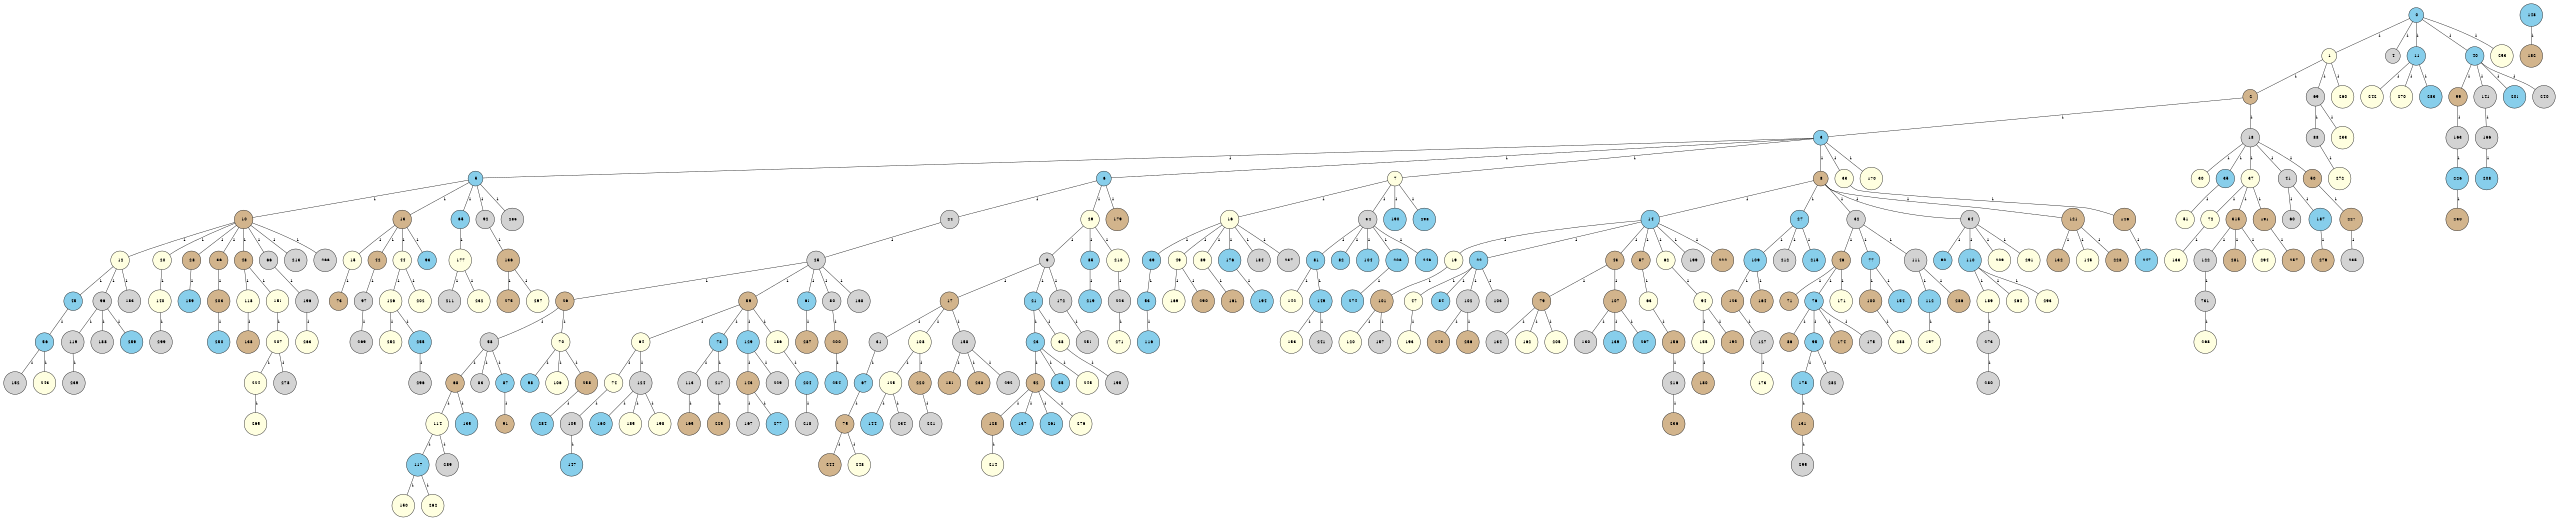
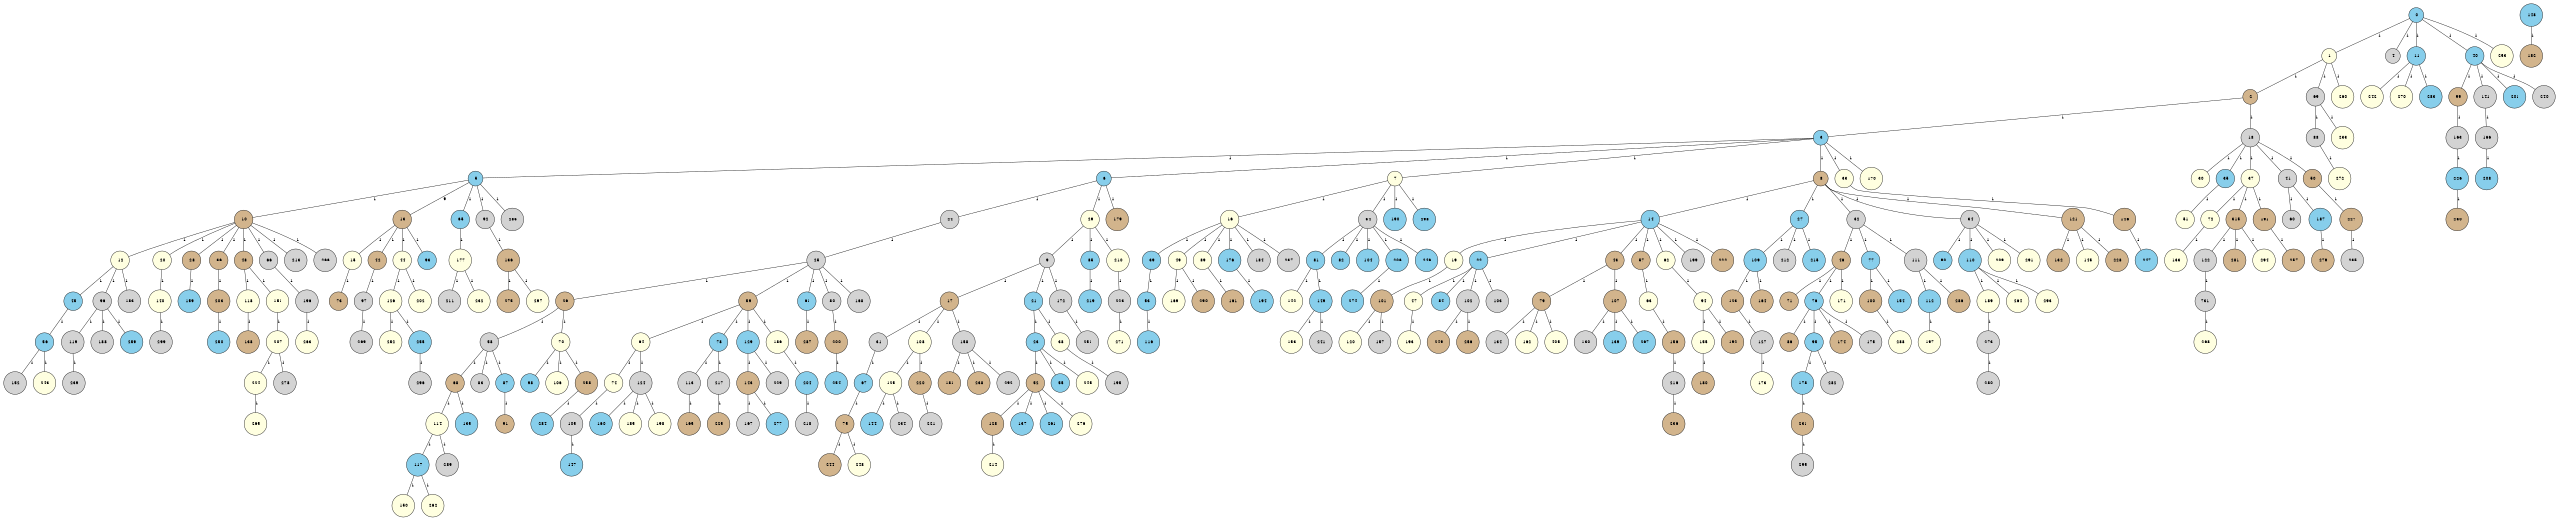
(445, 199) -> (445, 199)
(1556, 342) -> (1556, 342)
(1802, 424) -> (1802, 424)
